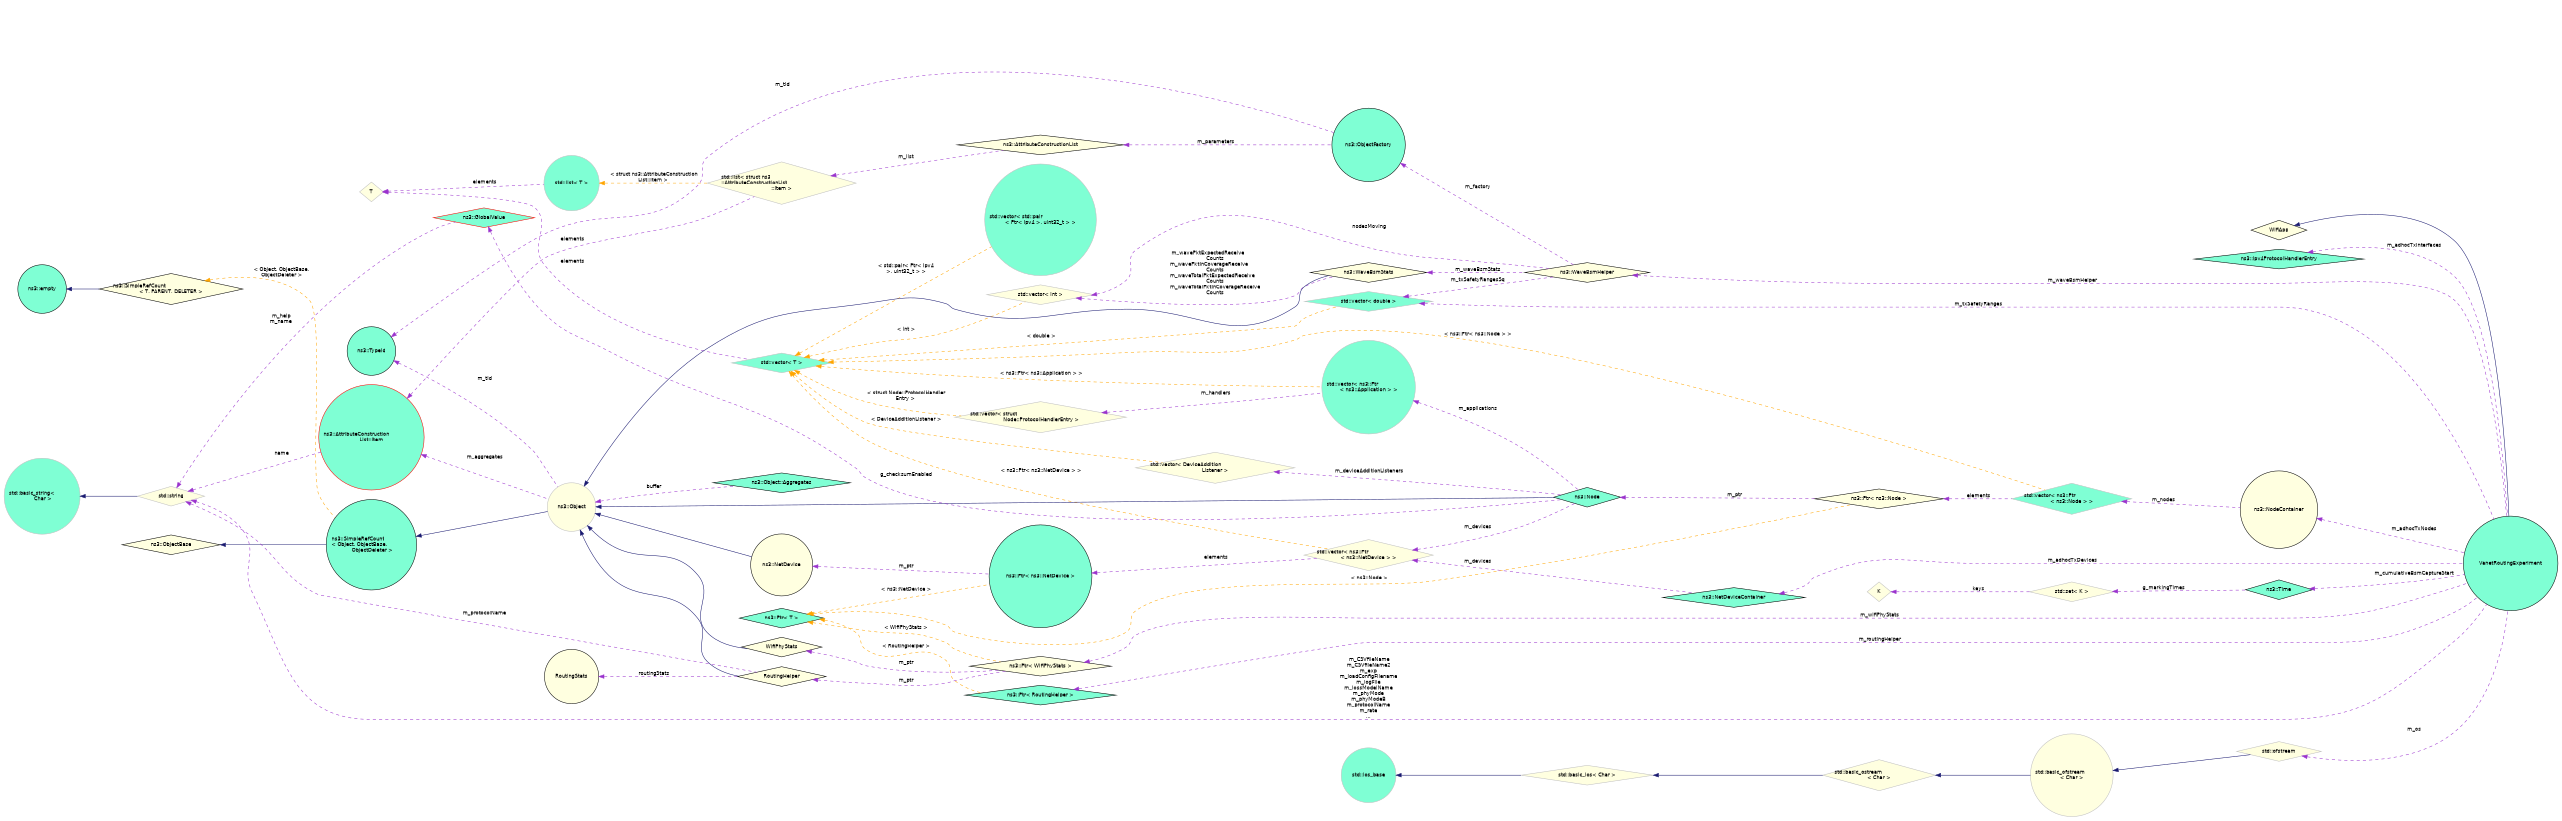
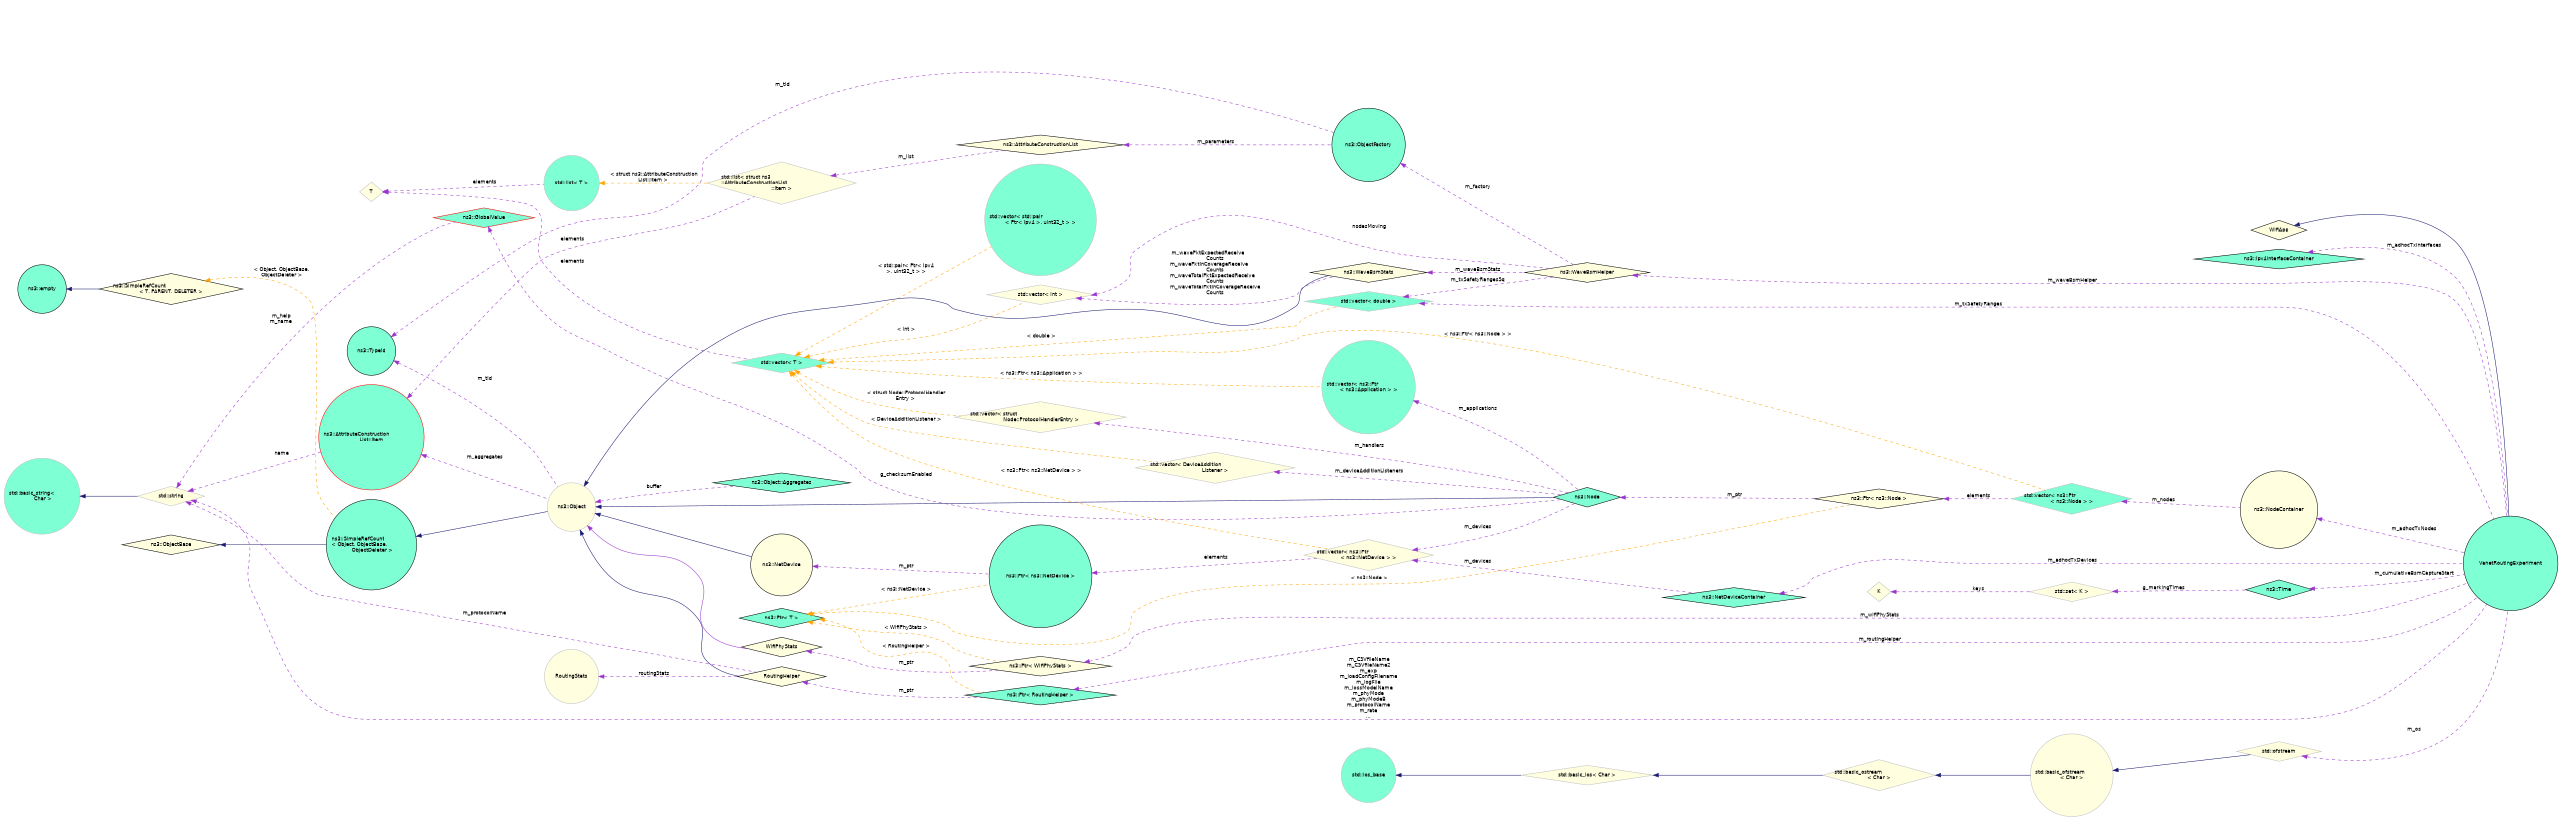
(2279, 259) -> (2279, 259)
(1215, 403) -> (1335, 452)
(692, 570) -> (692, 570)
(572, 677) -> (572, 677)
(912, 686) -> (894, 696)
